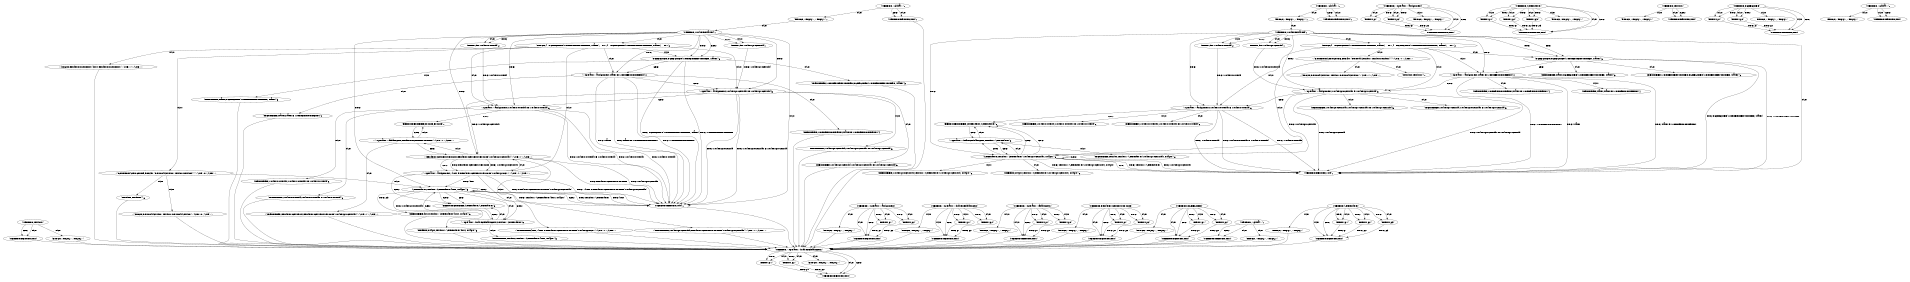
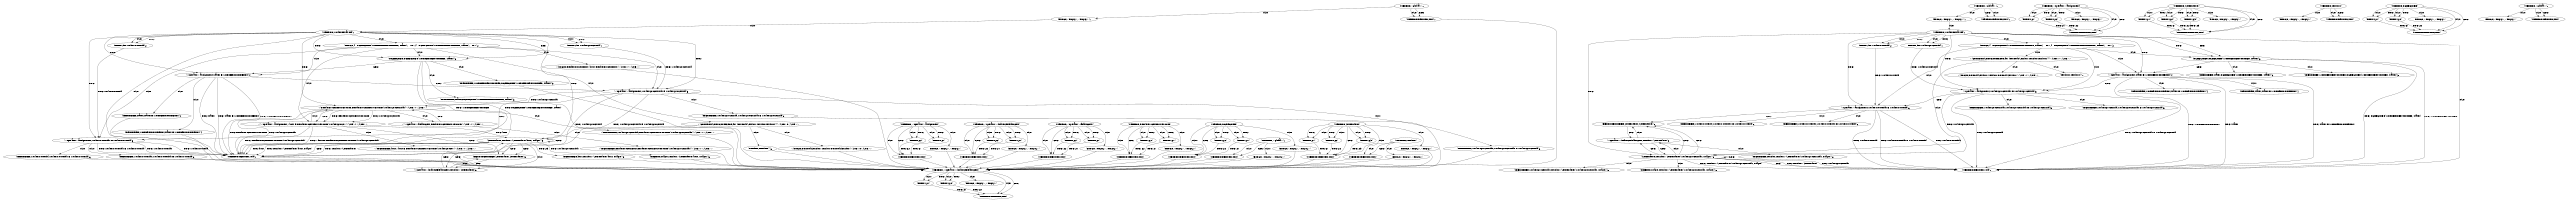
(423, 124) -> none
(524, 239) -> none
